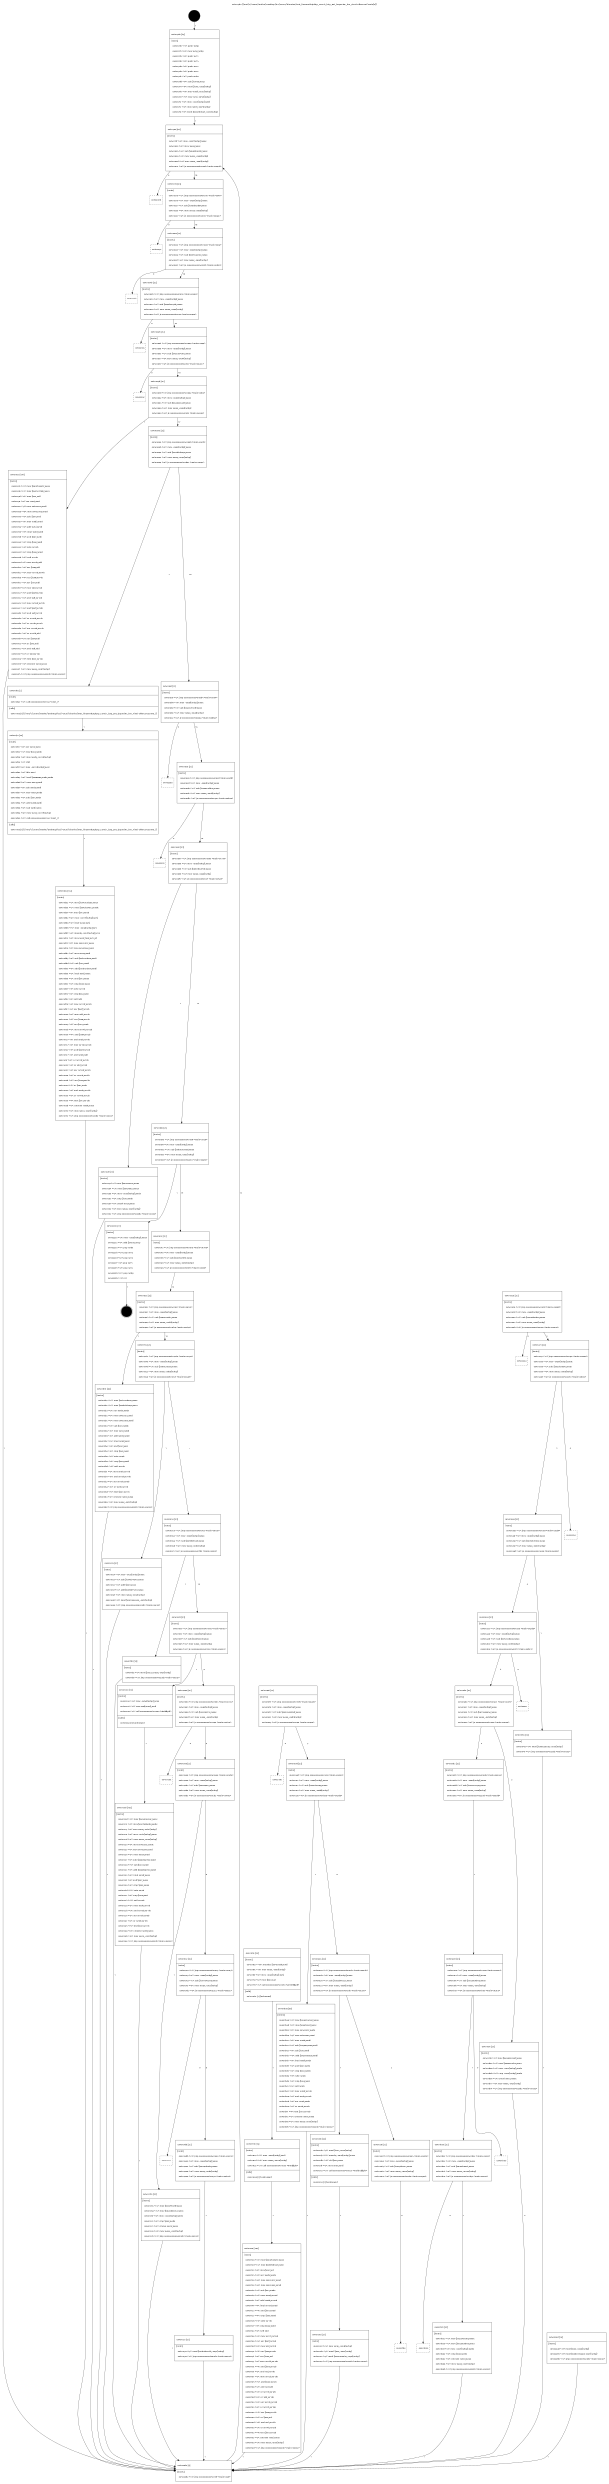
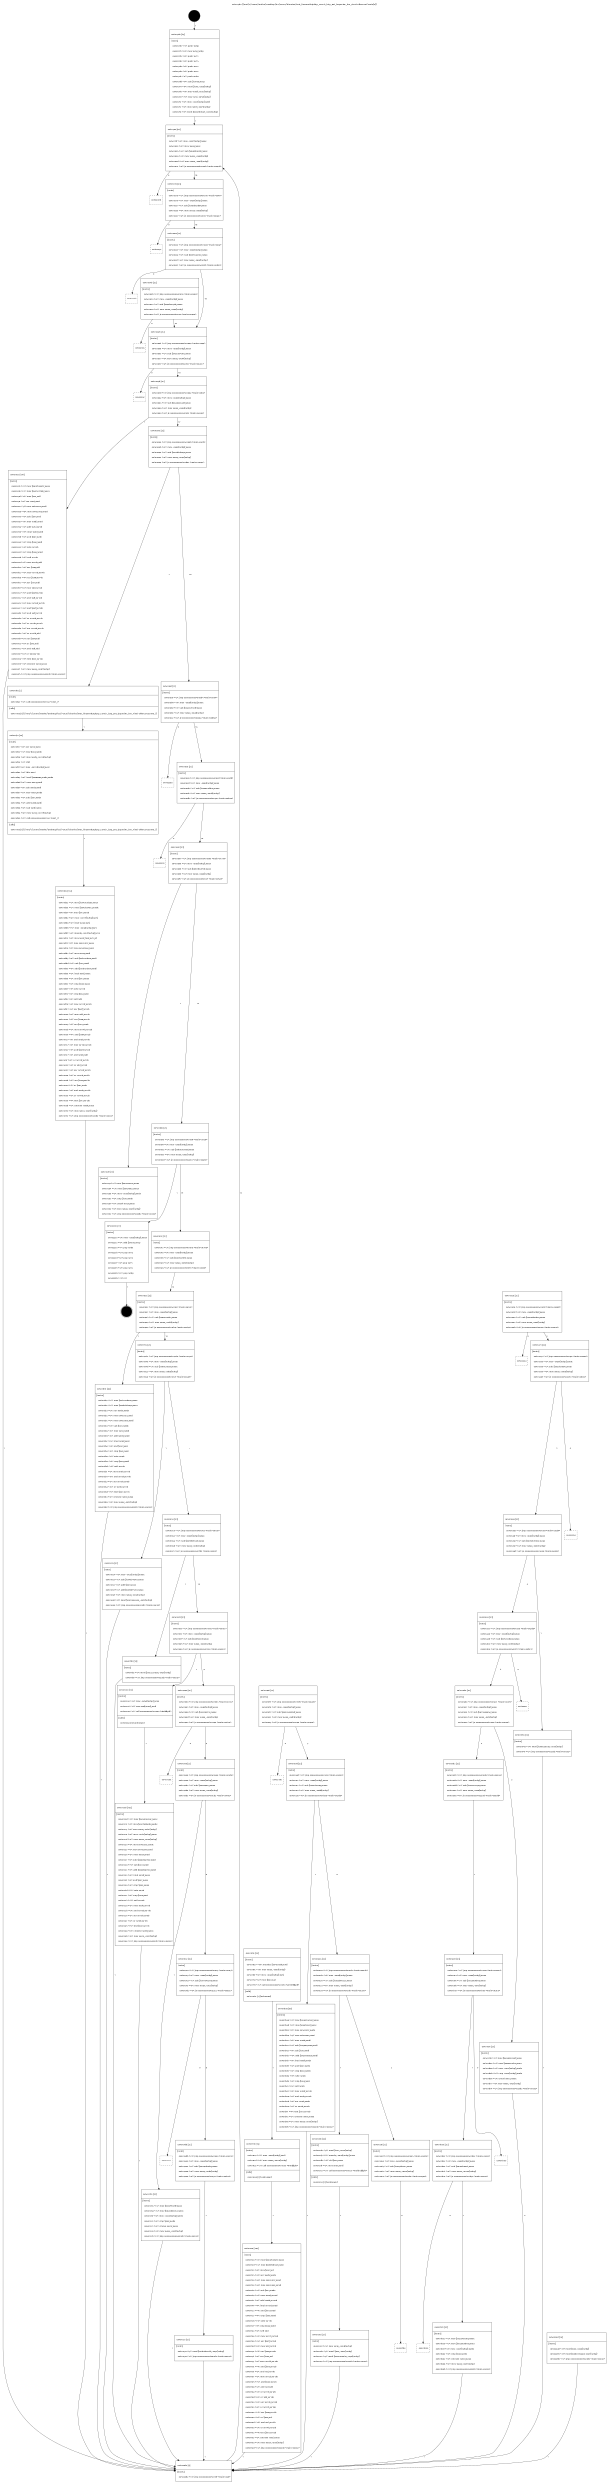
(182, 273) -> (204, 298)
(93, 1875) -> none
